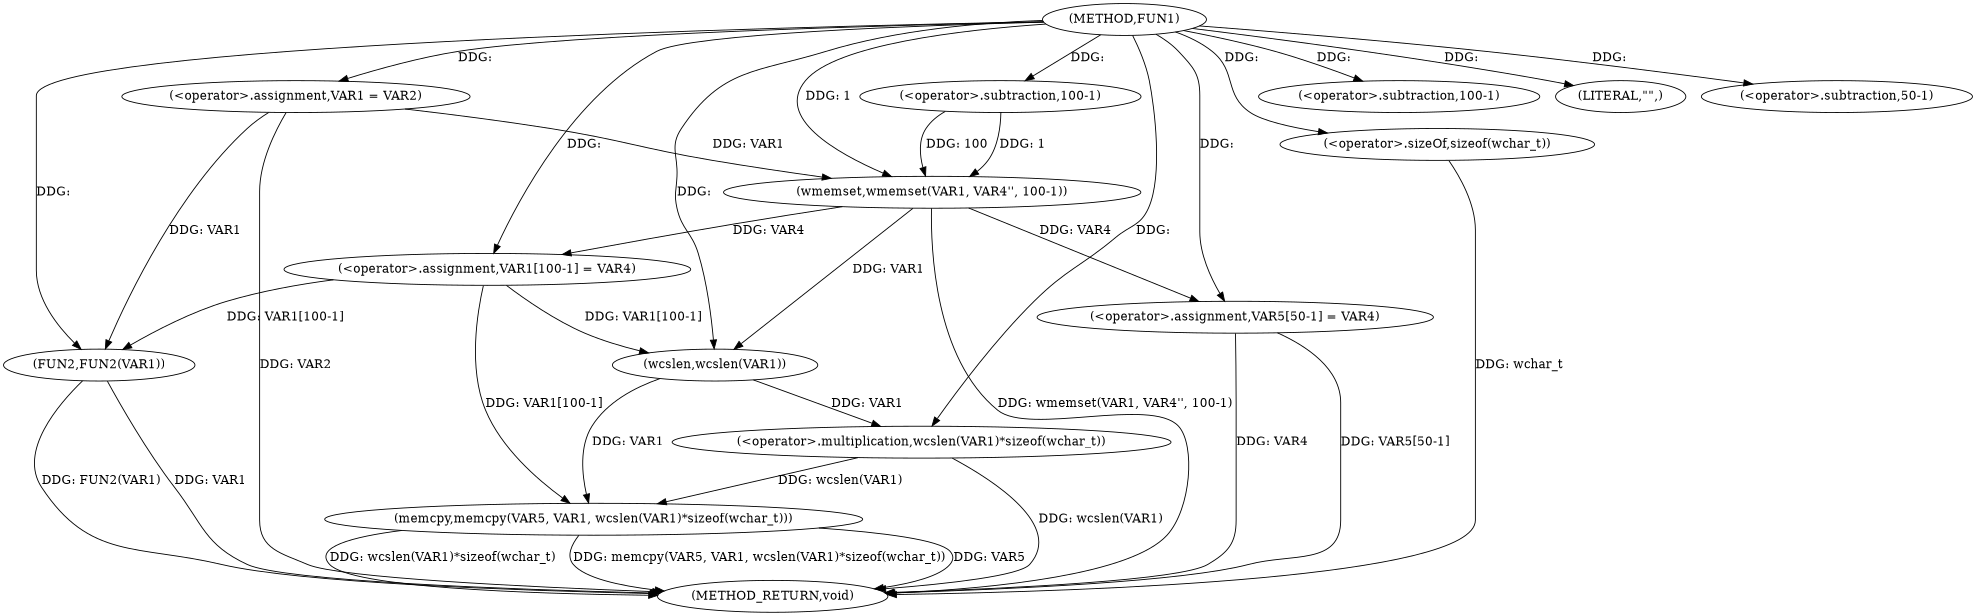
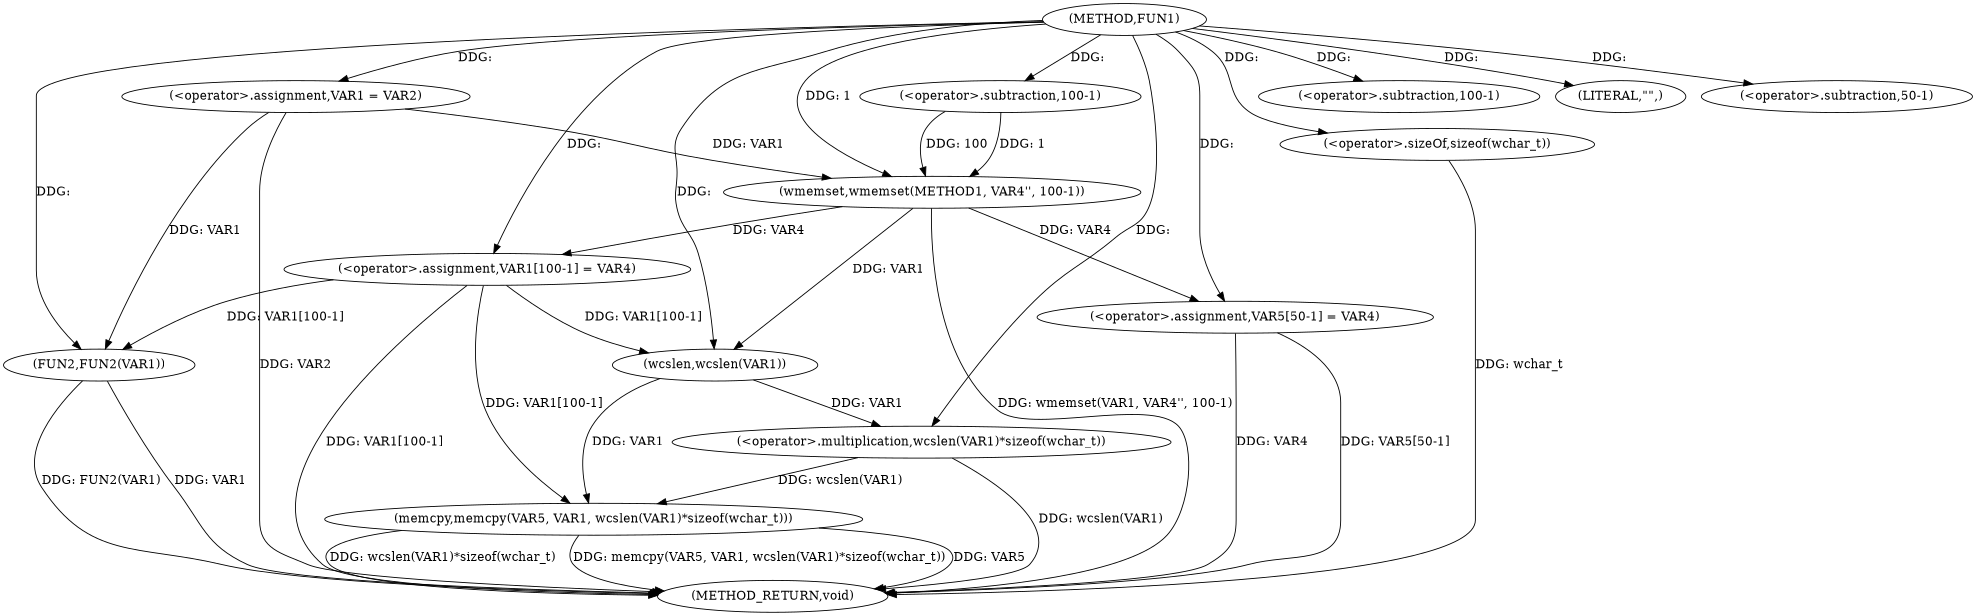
(932, 192) -> (932, 192)
none -> (316, 555)
